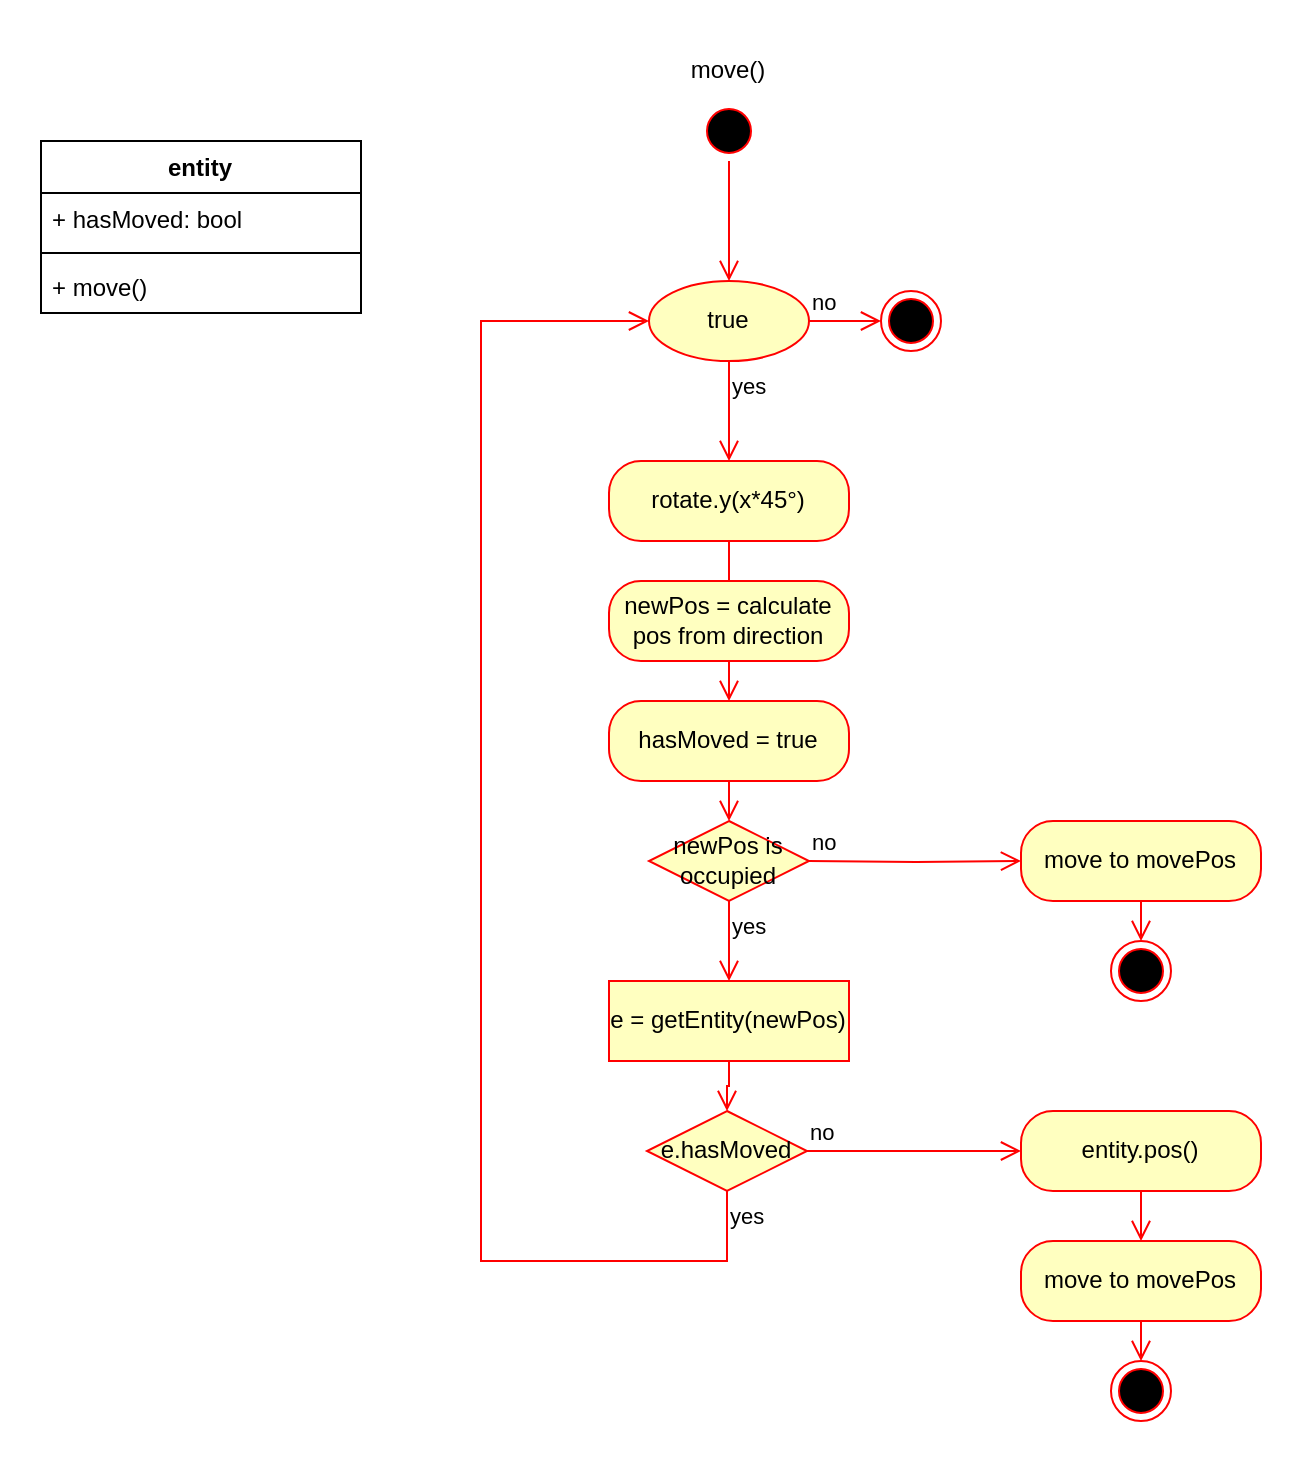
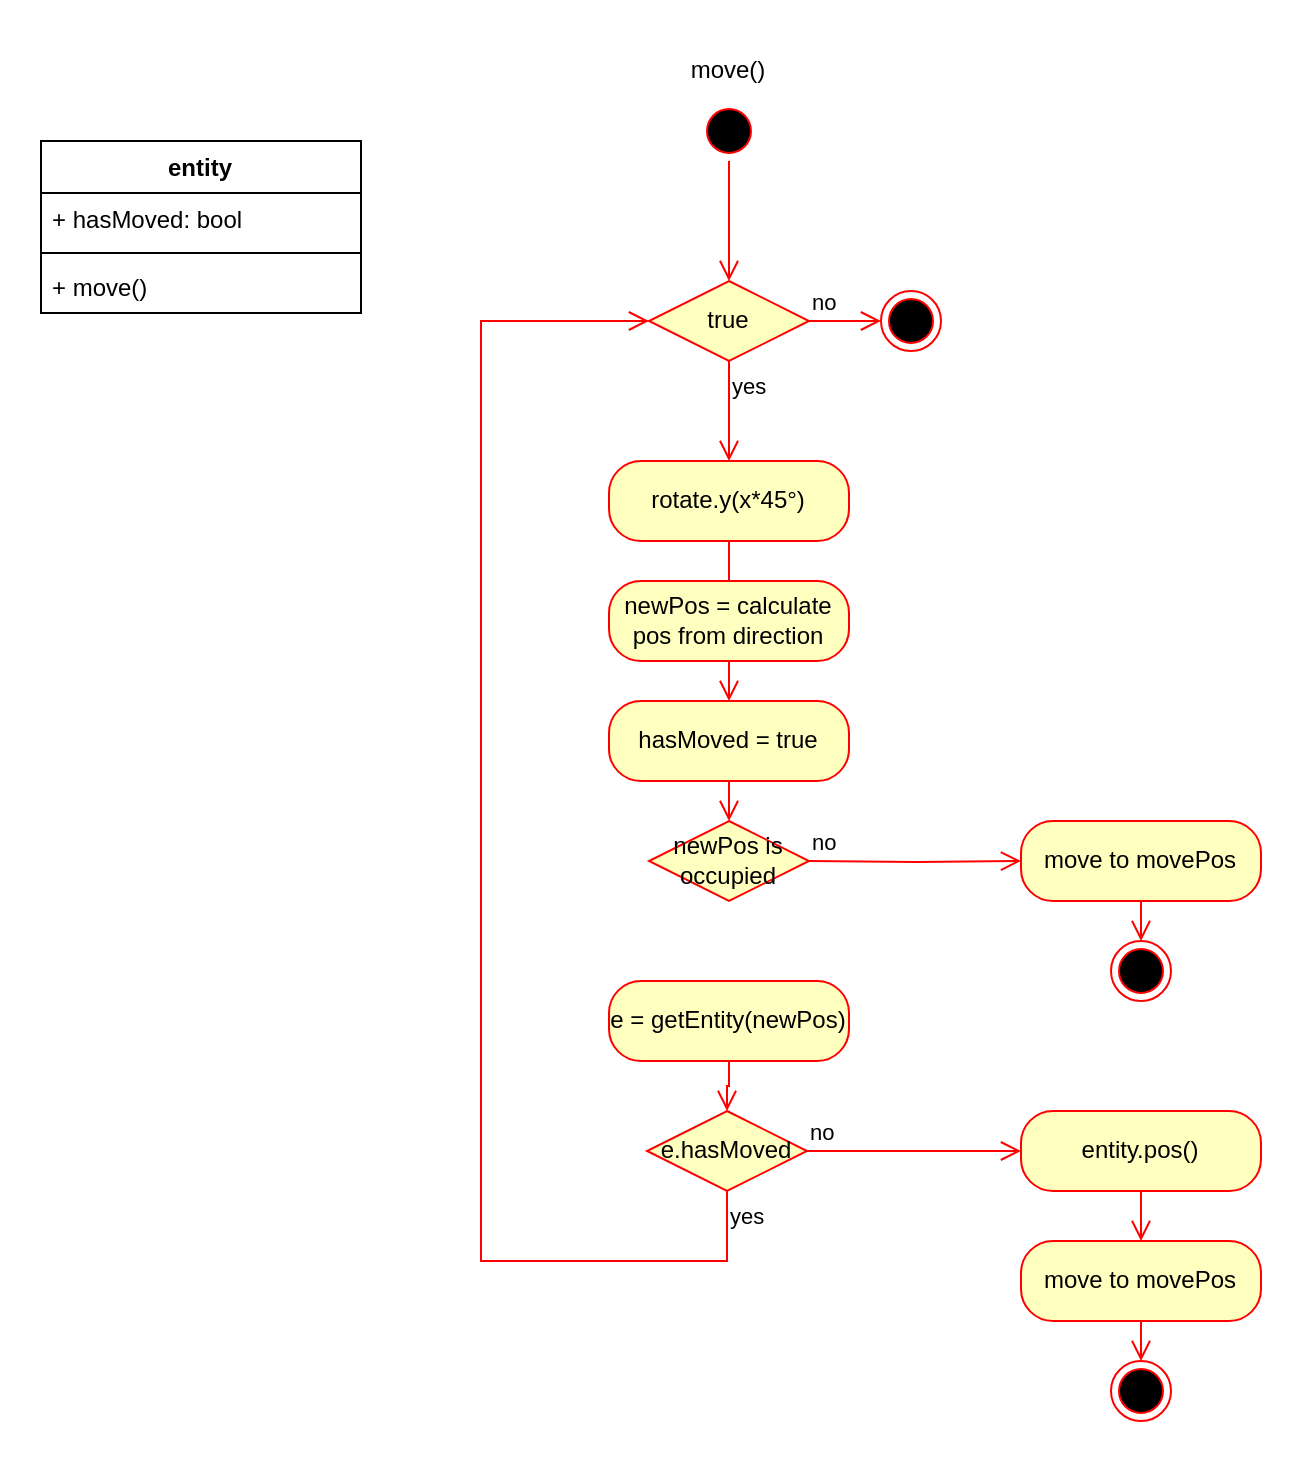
(729, 321) -> (729, 321)
(729, 938) -> none
(729, 1021) -> (729, 1021)
